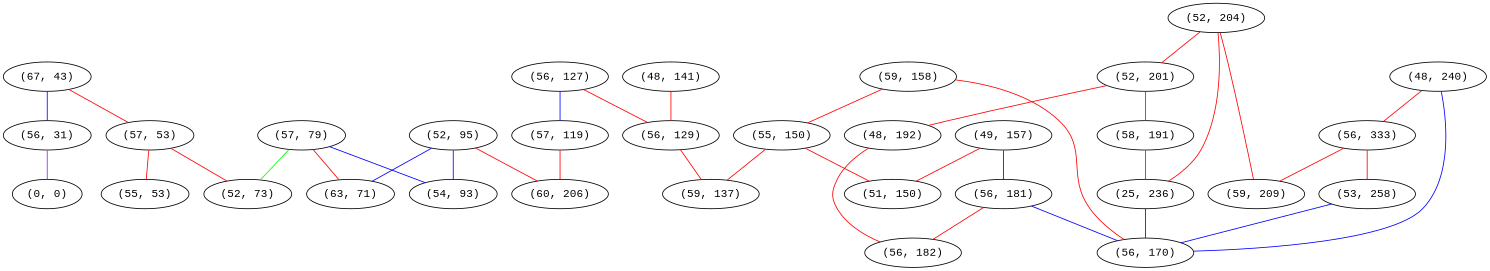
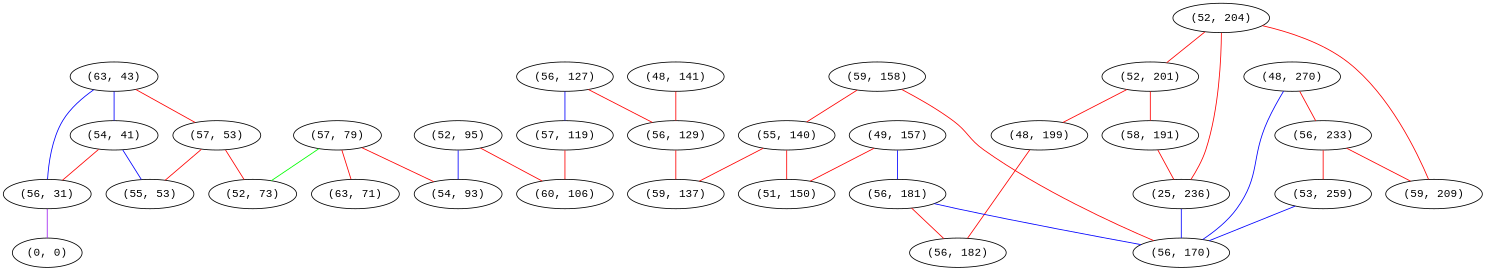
(47, 77) -> (114, 77)
(1438, 77) -> (1292, 77)
none -> (114, 135)
(782, 135) -> (787, 135)
(893, 135) -> (1039, 135)
(1367, 135) -> (1323, 135)
(378, 165) -> (398, 165)
(402, 165) -> none
(560, 194) -> (565, 194)
(1367, 194) -> (1323, 194)
